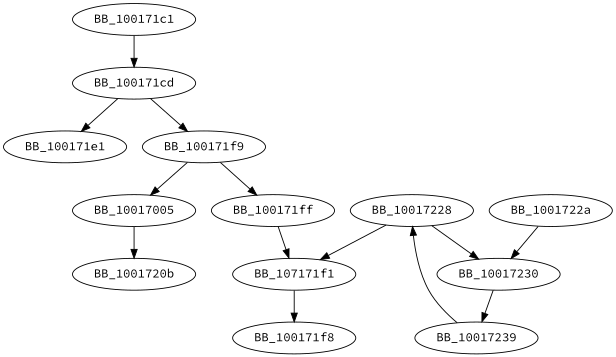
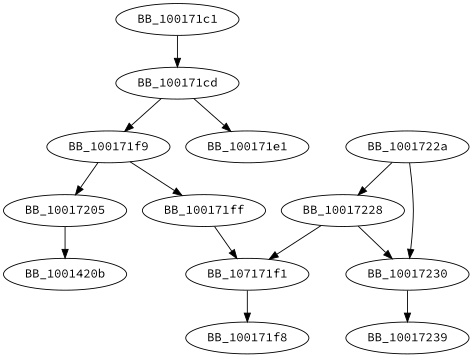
(134, 211) -> (65, 211)
(134, 274) -> (65, 274)
(426, 284) -> (378, 176)
